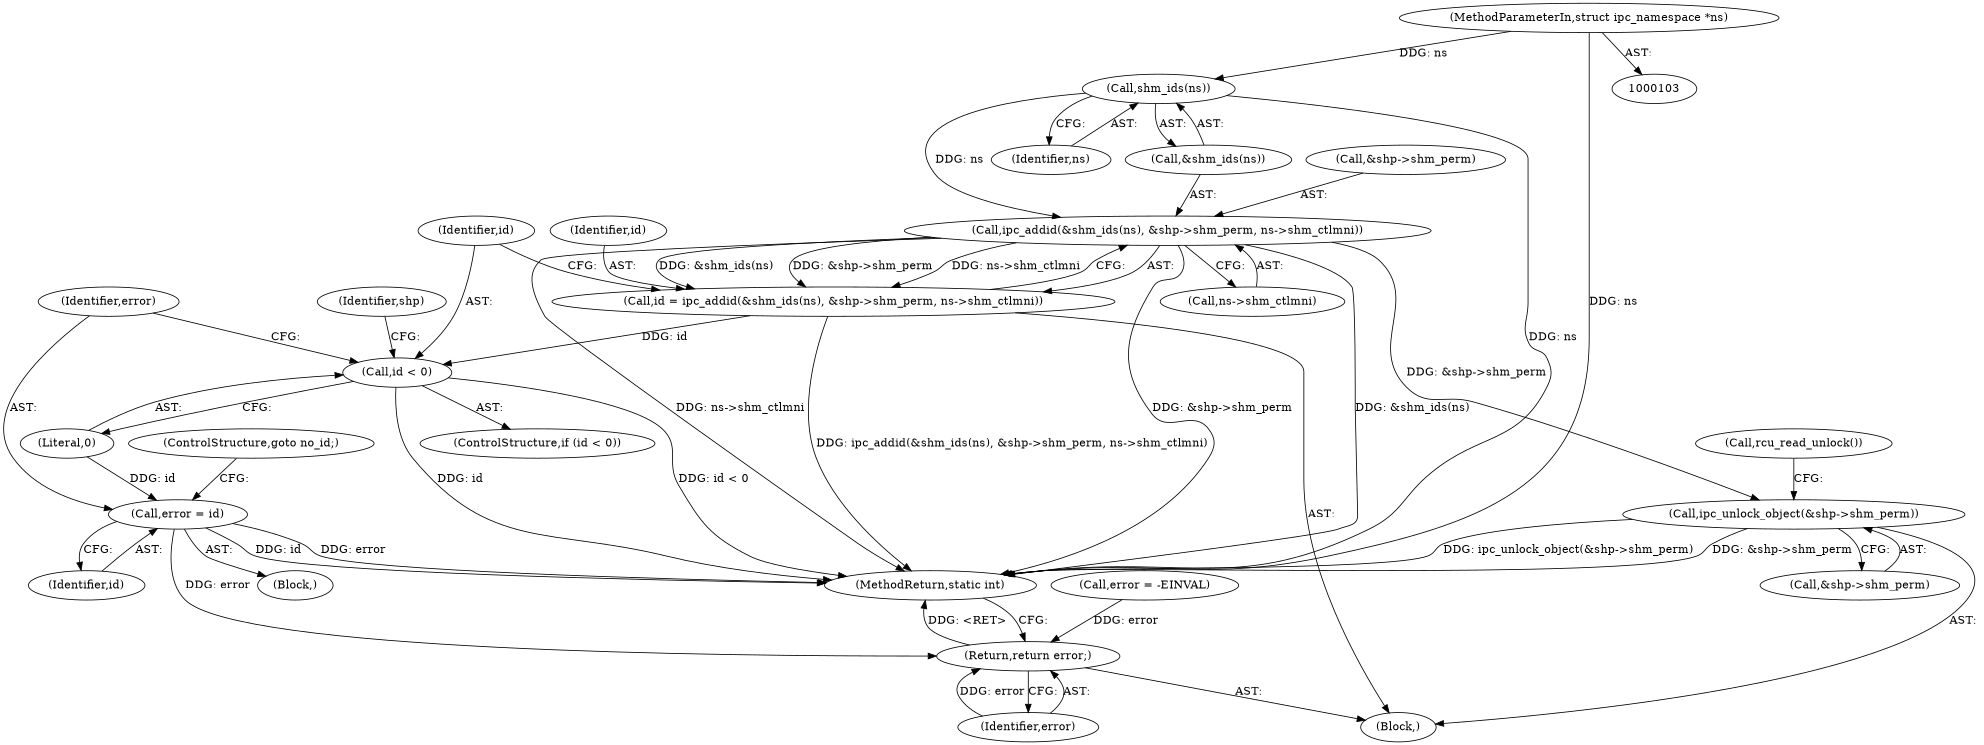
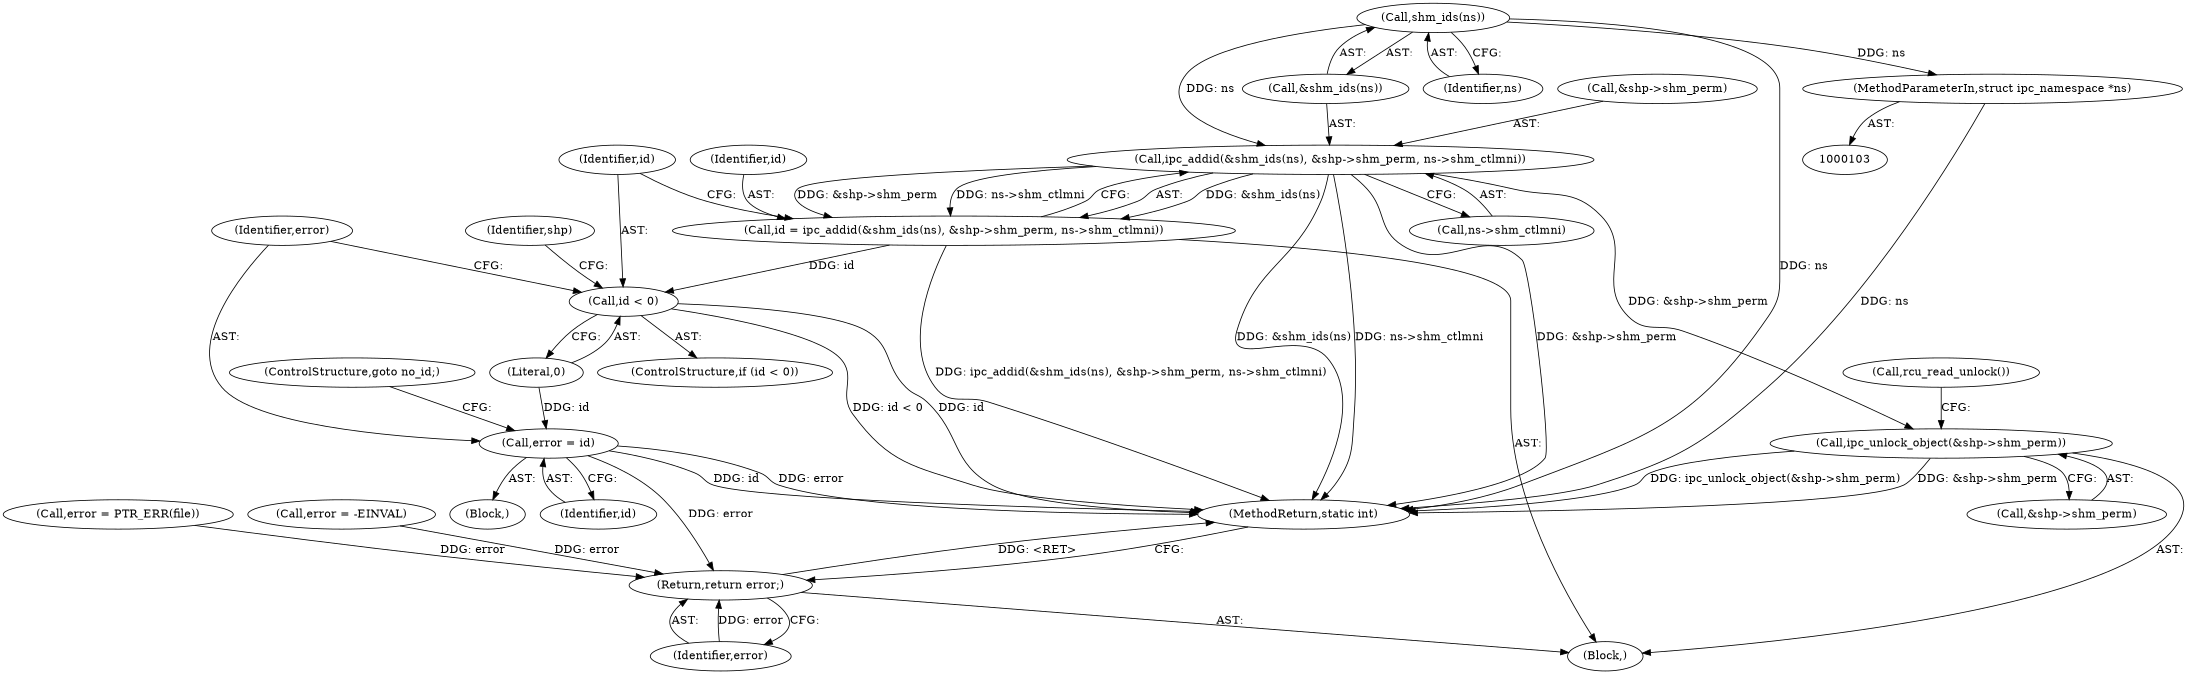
(1367, 54) -> (1729, 40)
none -> (118, 514)
